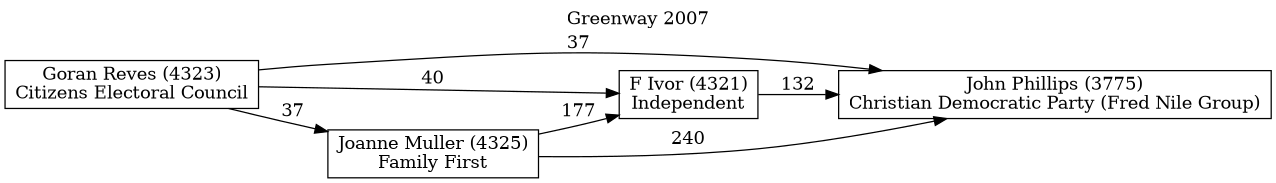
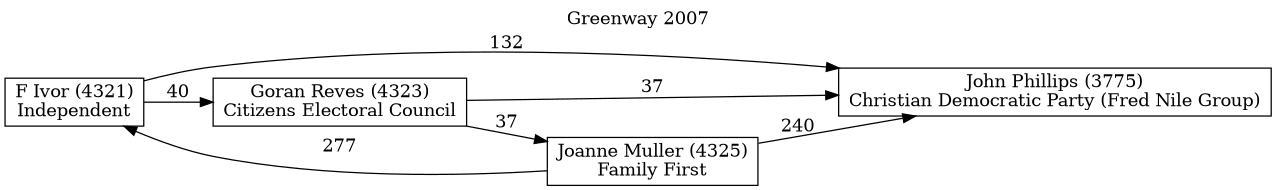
(432, 90) -> (172, 102)
(579, 112) -> (340, 147)
